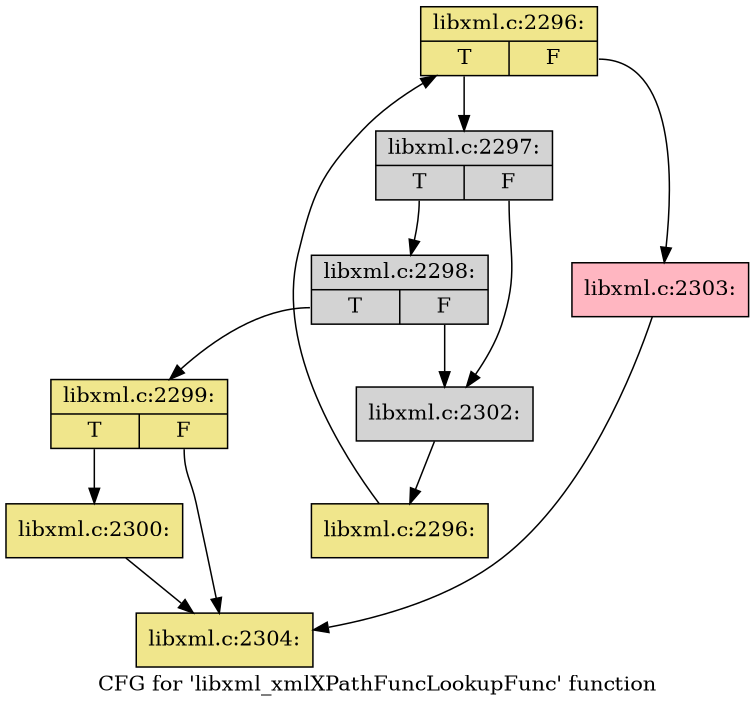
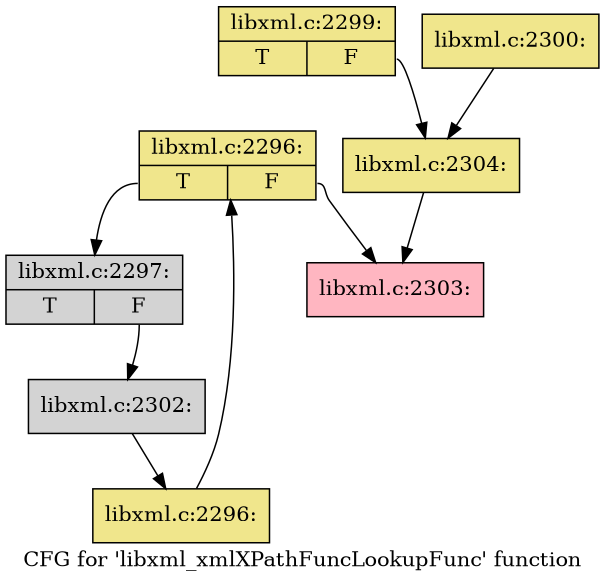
(400, 290) -> none
(94, 469) -> none
(538, 524) -> (415, 220)
